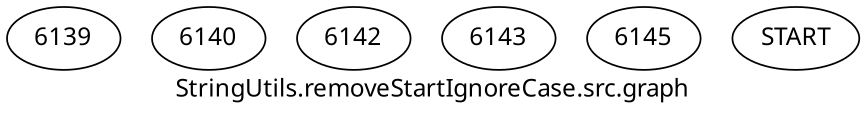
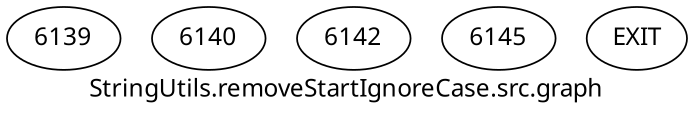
(499, 38) -> none
none -> (637, 38)
(796, 38) -> none
